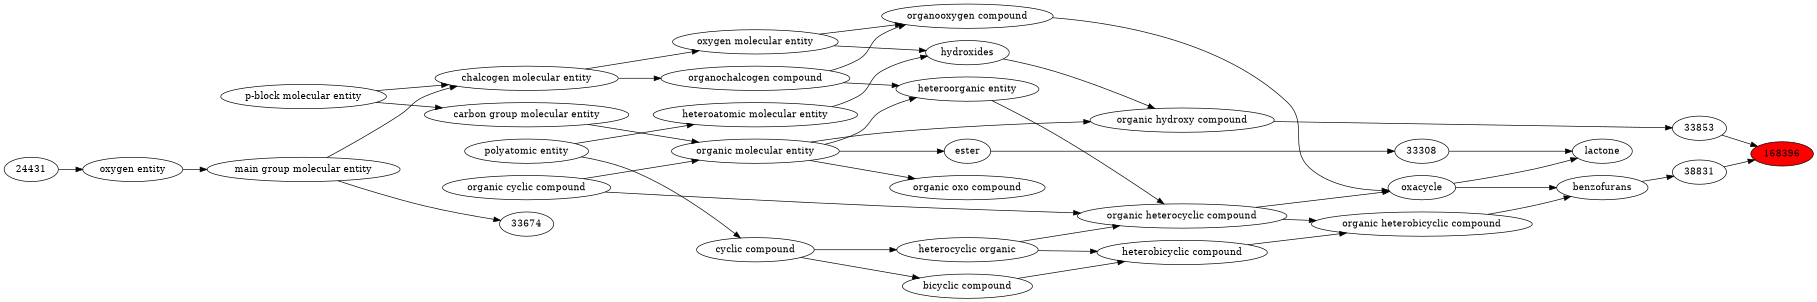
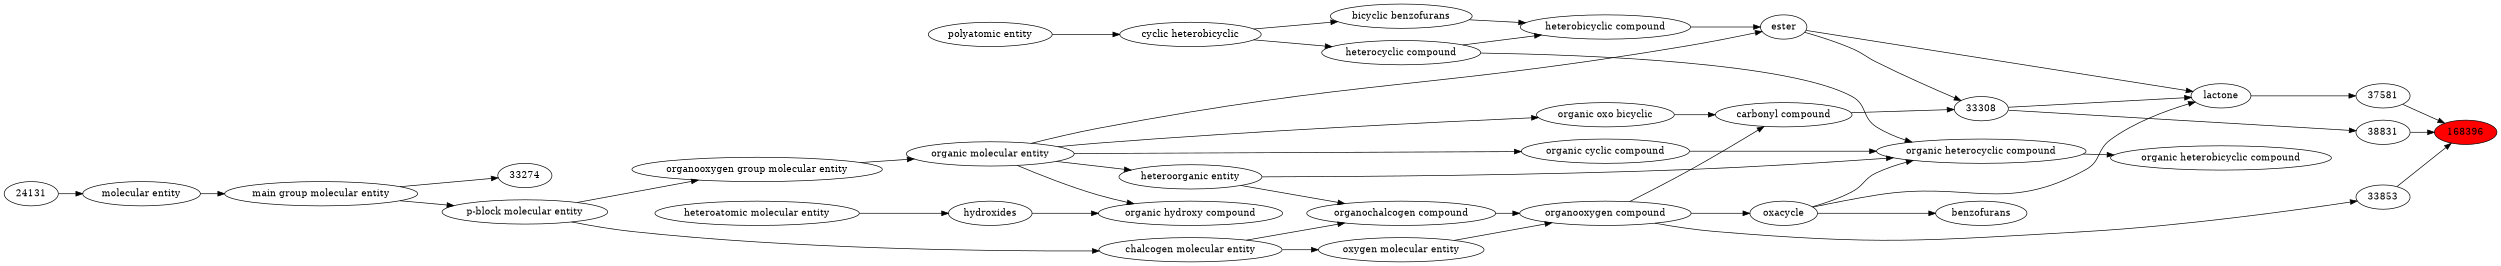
(877, 48) -> none
none -> (1996, 60)
(864, 84) -> (1289, 194)
none -> (2383, 96)
(527, 115) -> (757, 169)
none -> (1784, 115)
(389, 122) -> (424, 203)
(1470, 125) -> (2003, 236)
(628, 135) -> none
(31, 169) -> (31, 194)
(133, 169) -> (142, 194)
(641, 170) -> (1294, 153)
(1654, 179) -> (2179, 120)
(967, 188) -> (1605, 115)
(1319, 200) -> (1860, 186)
(1526, 207) -> none
(527, 224) -> (525, 176)
(1294, 239) -> (1722, 27)
(755, 250) -> (1190, 34)
(967, 250) -> (1401, 53)
(967, 286) -> (1401, 16)
